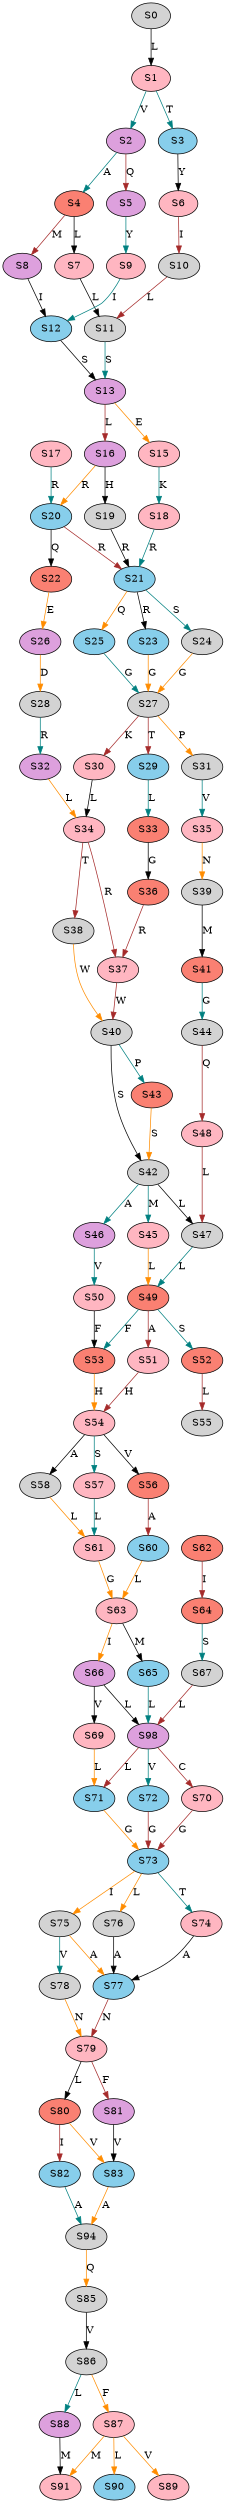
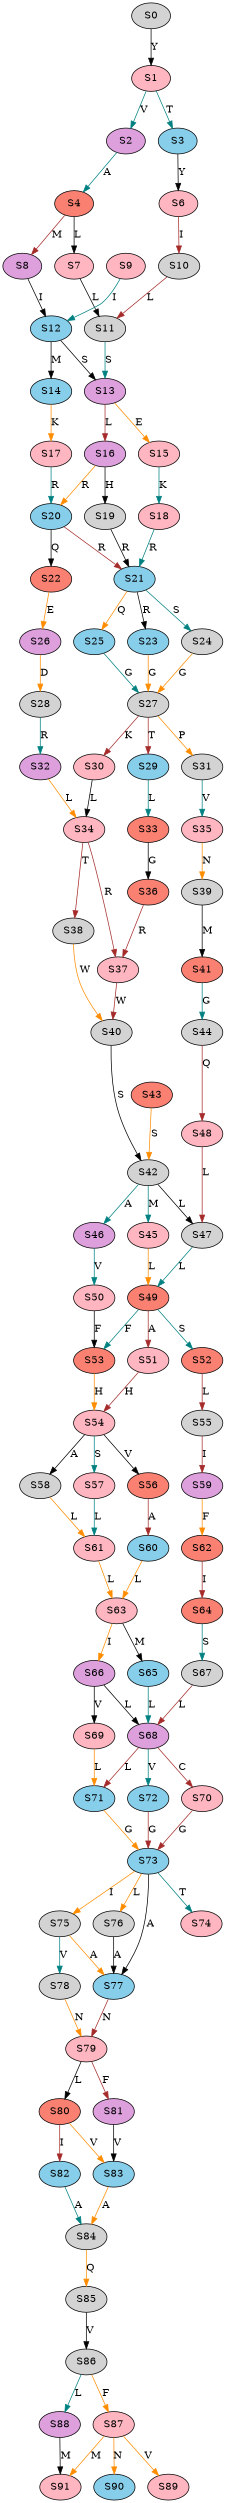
(155, 47) -> (155, 47)
(126, 204) -> none
none -> (51, 391)
(130, 1061) -> none
none -> (202, 1486)
(111, 1580) -> (111, 1580)
(148, 1736) -> (148, 1736)
(169, 1961) -> (144, 1923)
(86, 2237) -> (86, 2237)
(118, 2456) -> (118, 2456)
